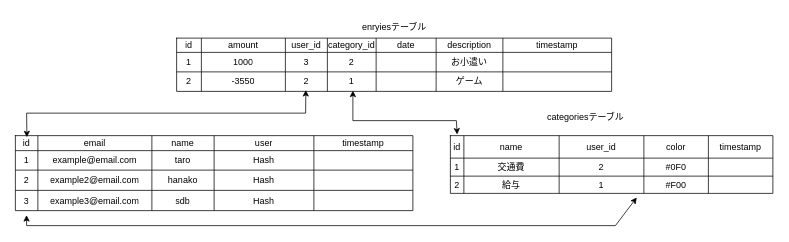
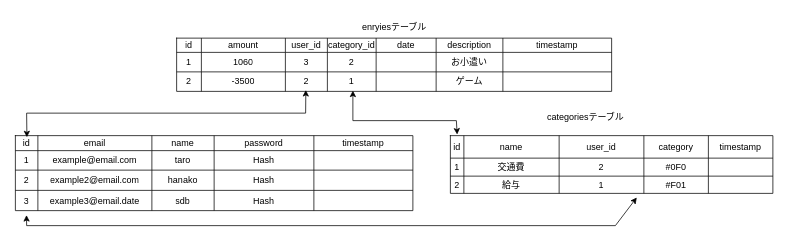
(243, 62) -> (243, 62)
(243, 81) -> (243, 81)
(264, 143) -> (264, 143)
(676, 147) -> (676, 147)
(676, 185) -> (676, 185)
(95, 201) -> (95, 201)
